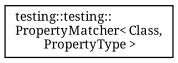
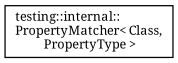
(89, 32) -> (89, 32)
